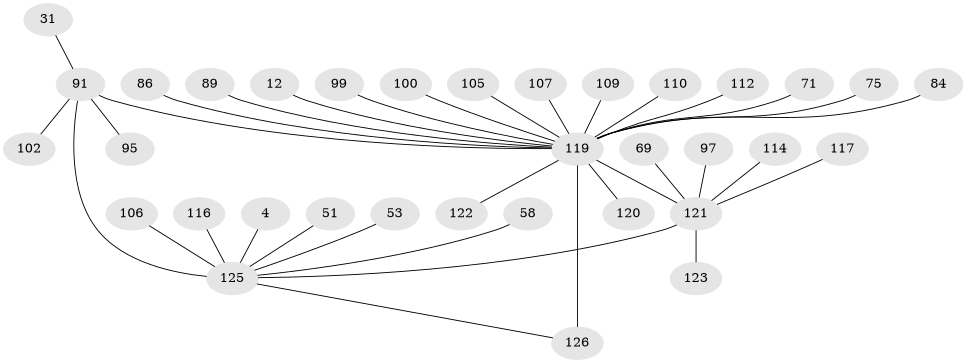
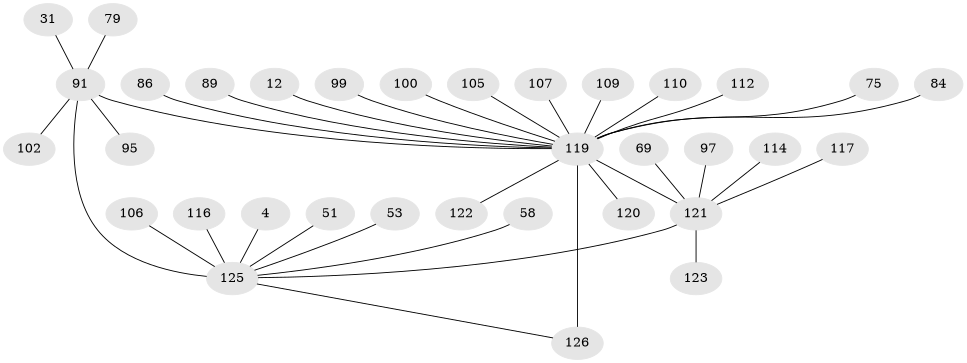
none -> (113, 20)
(809, 84) -> none
